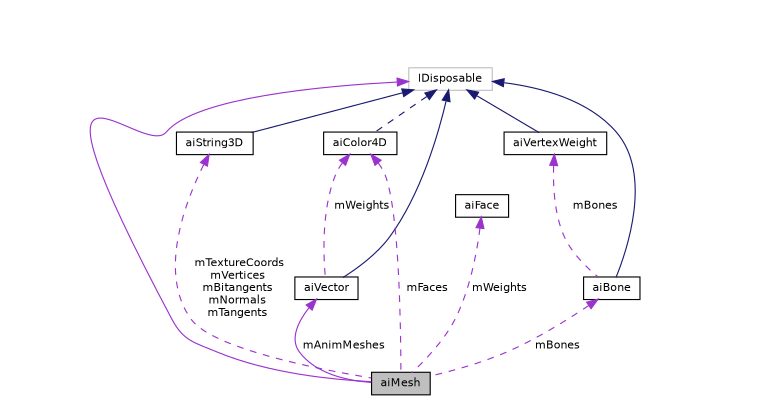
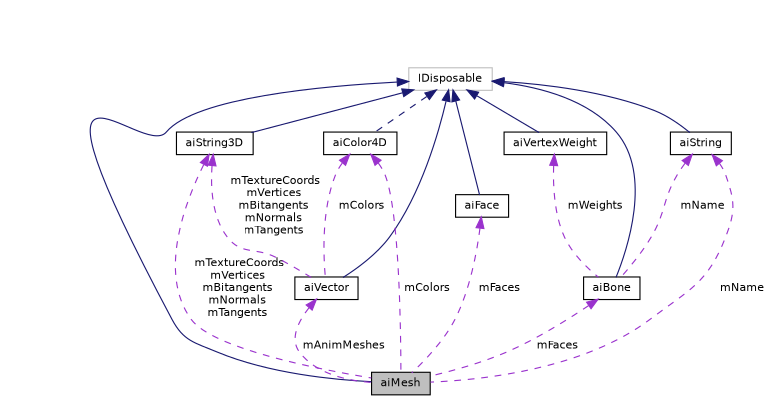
none -> (701, 143)
none -> (468, 148)
(103, 176) -> (103, 176)
(360, 206) -> (360, 206)
(594, 206) -> (594, 206)
none -> (234, 244)
(426, 288) -> (426, 288)
(498, 288) -> (498, 288)
(556, 346) -> (556, 346)
(303, 356) -> (303, 356)
